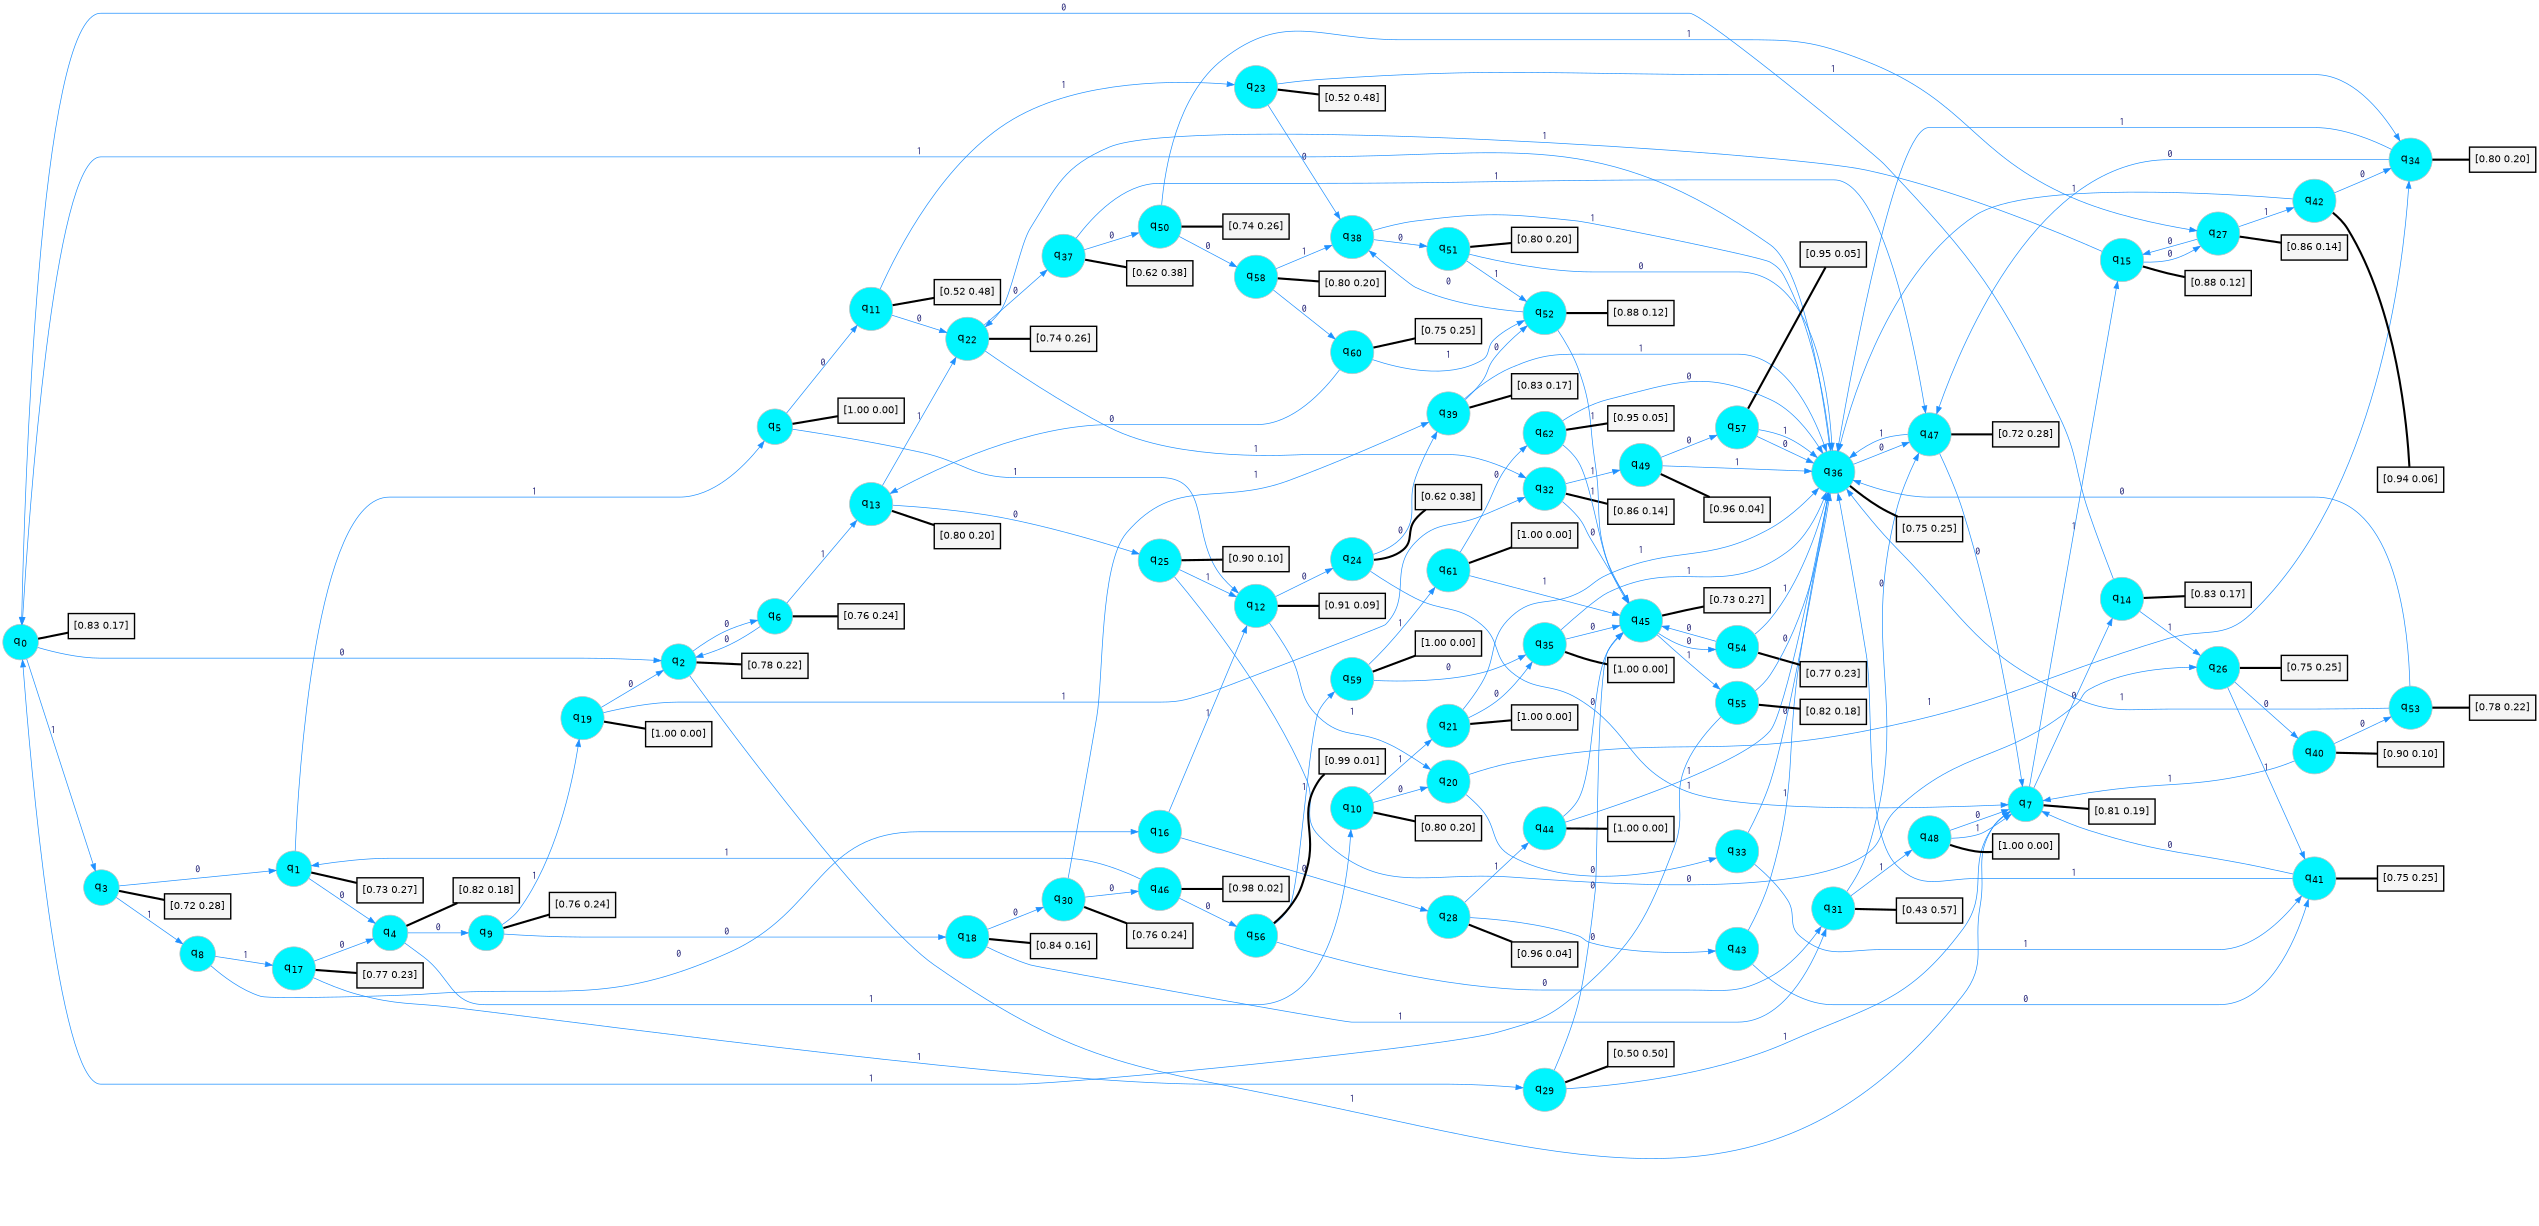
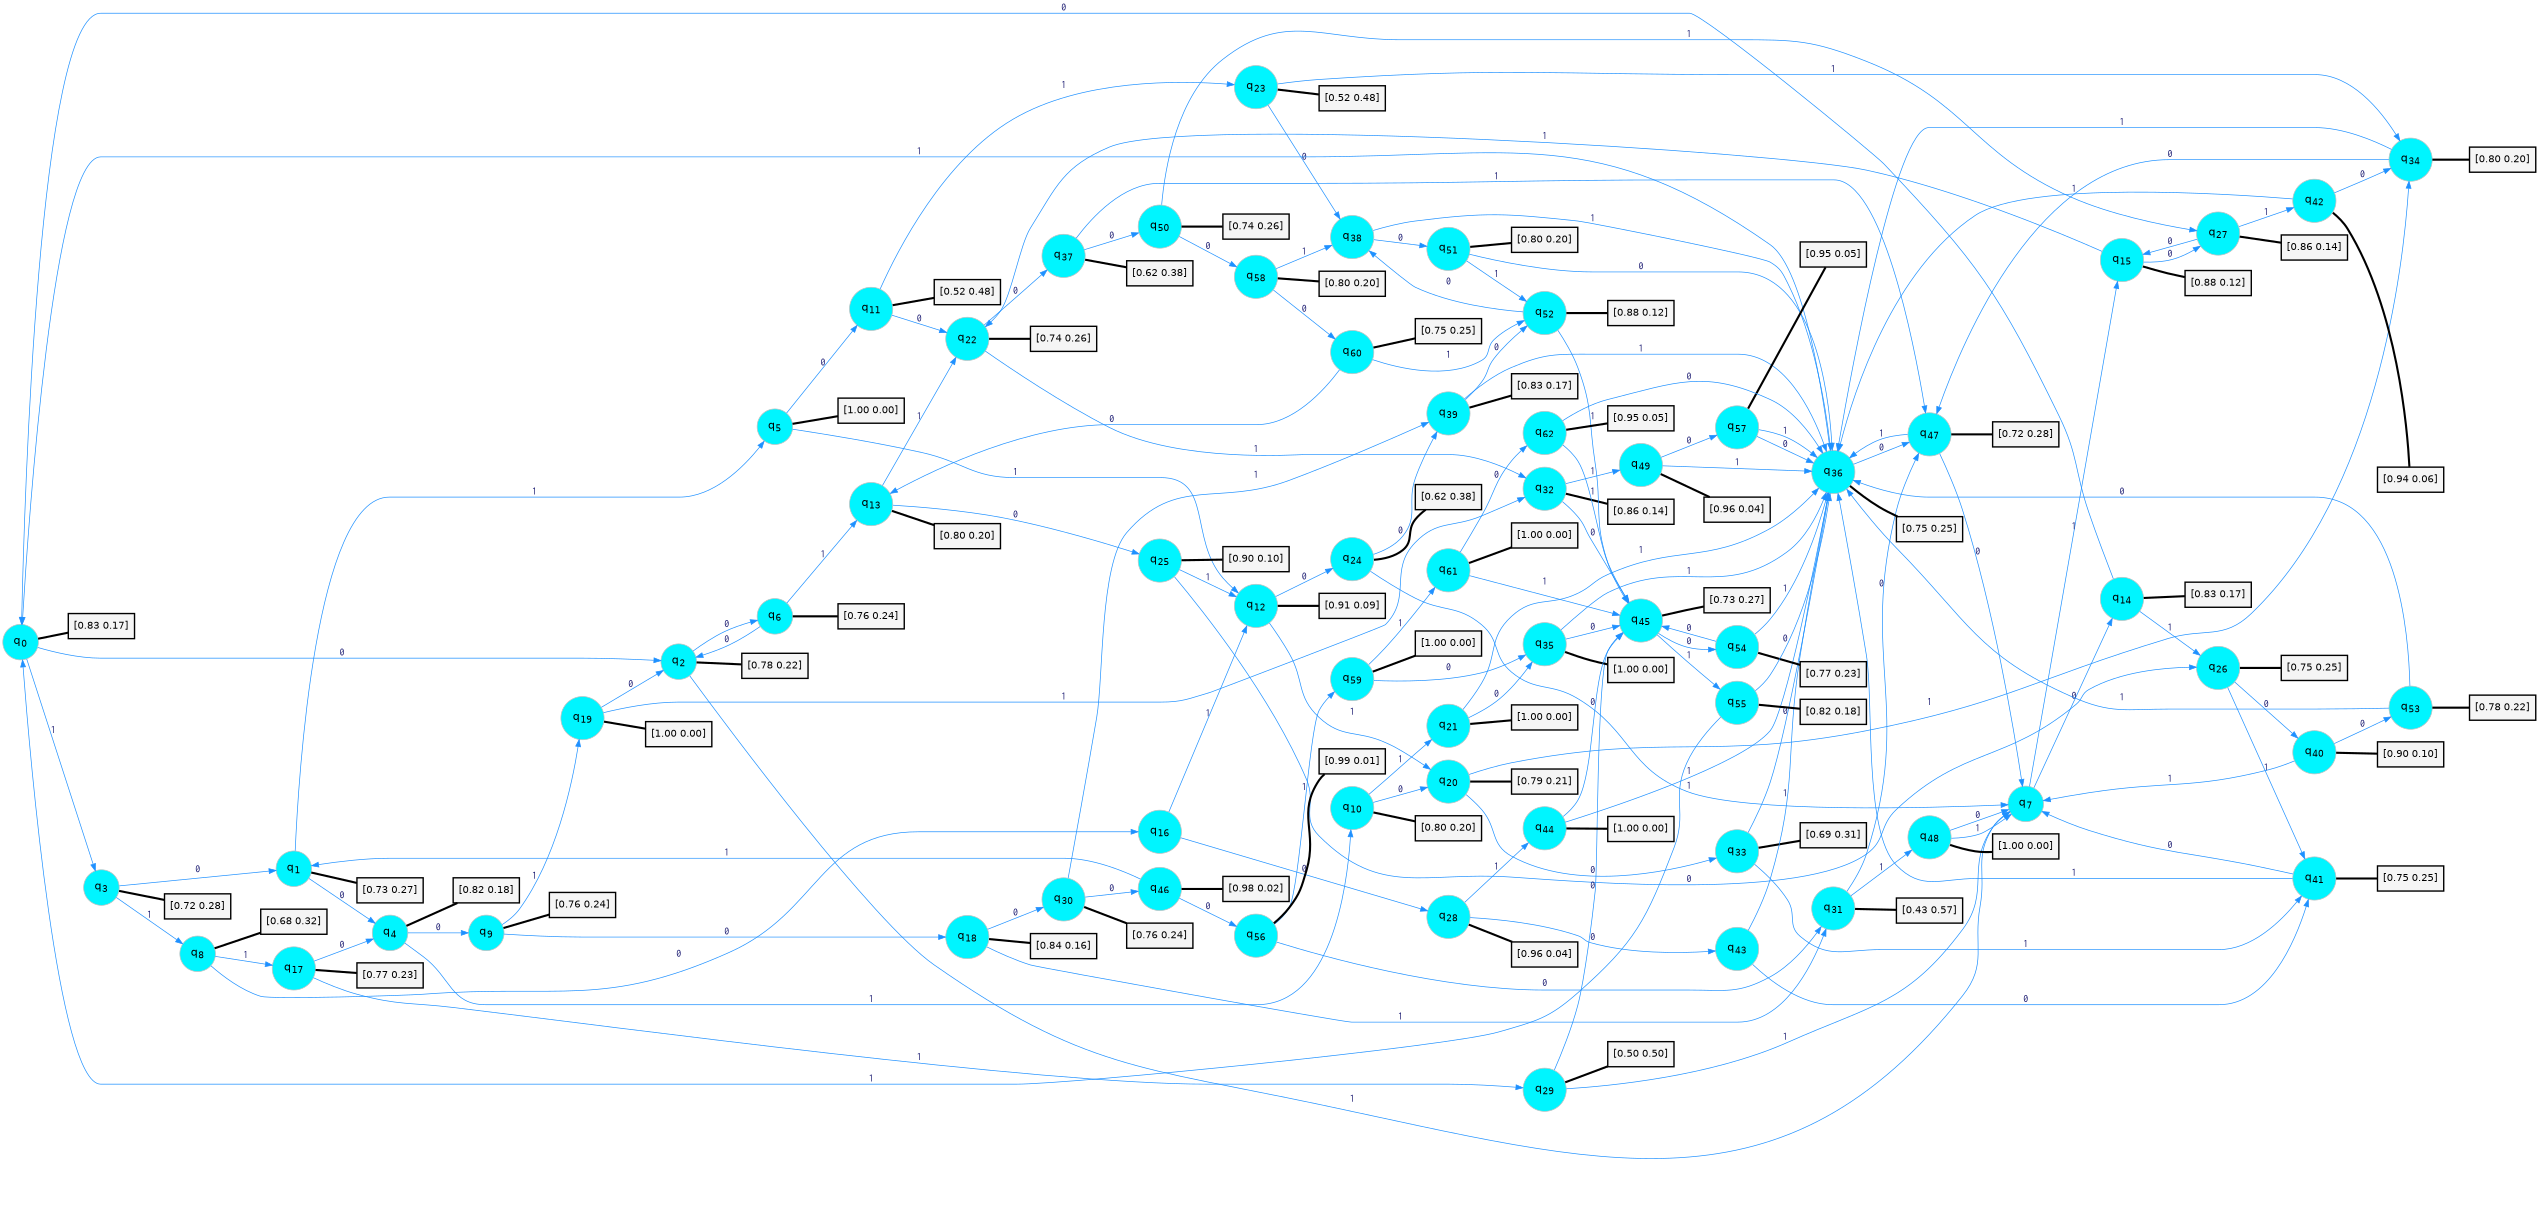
none -> (1545, 782)
(2122, 812) -> none
none -> (1833, 835)
none -> (294, 922)
